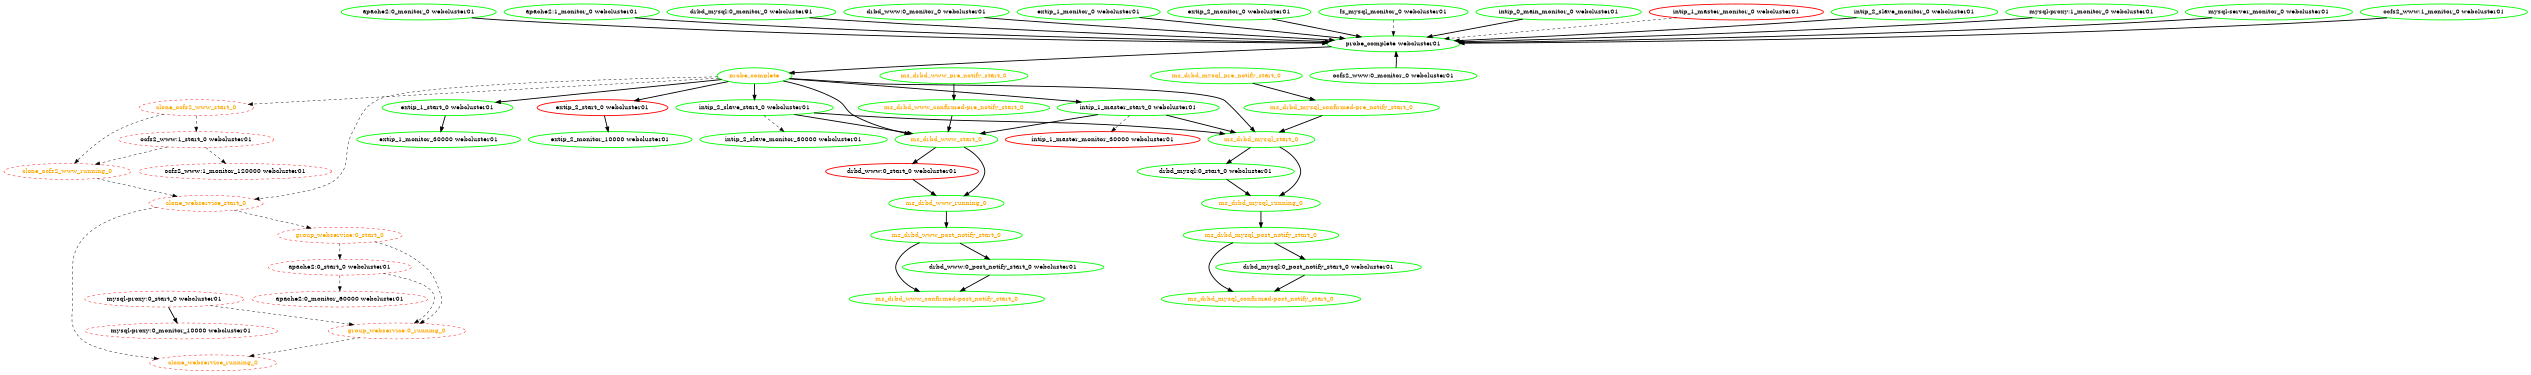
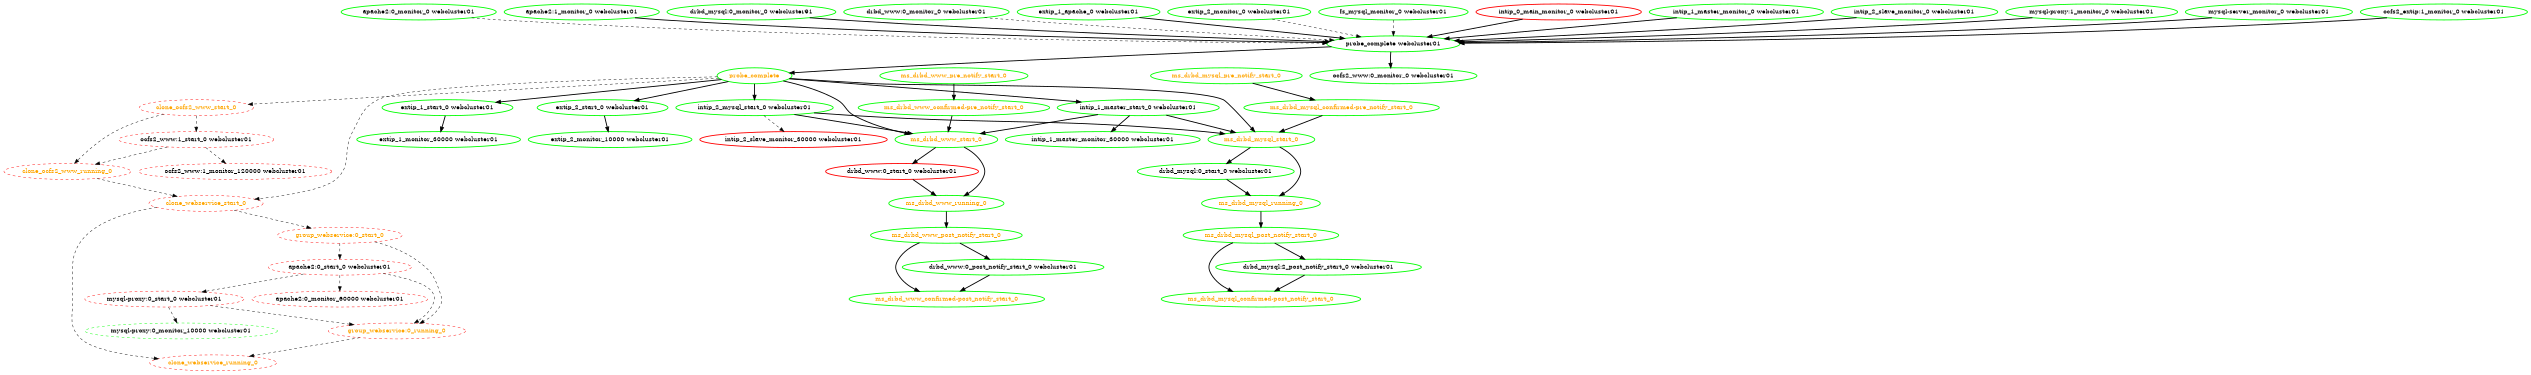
(1089, 12) -> (1089, 12)
(1559, 12) -> (1559, 12)
(1736, 12) -> (1736, 12)
(2444, 12) -> (2444, 12)
(1314, 28) -> (1314, 28)
(1563, 28) -> (1563, 28)
(1157, 30) -> (1157, 30)
(897, 36) -> (897, 36)
(1396, 62) -> (1390, 58)
(603, 108) -> (603, 108)
(755, 108) -> (755, 108)
(1122, 122) -> (1122, 122)
(794, 140) -> (794, 140)
(1103, 140) -> (1103, 140)
(1319, 267) -> (1319, 267)
none -> (255, 283)
(172, 313) -> (172, 313)
(181, 331) -> (181, 331)
